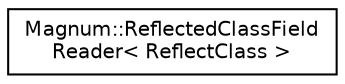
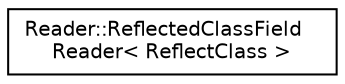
(172, 42) -> (172, 42)
